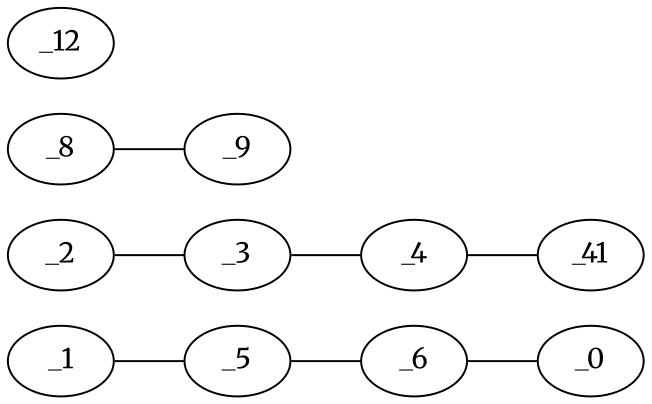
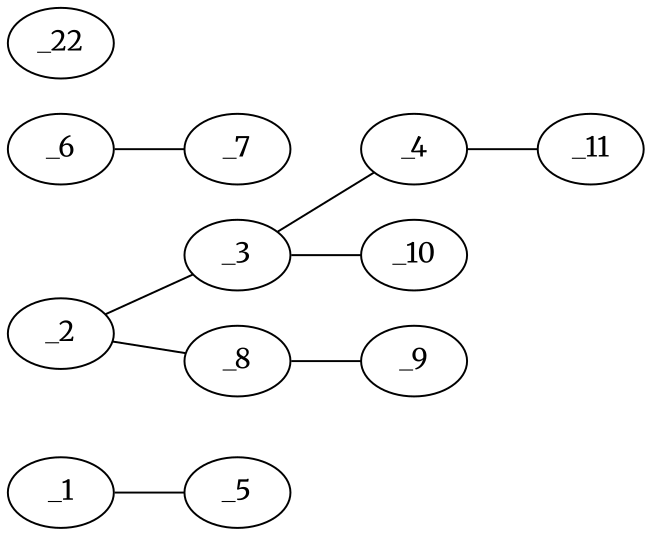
(61, 43) -> (61, 43)
none -> (414, 255)
(591, 255) -> (591, 149)
none -> (149, 347)
(326, 361) -> none
(591, 361) -> (237, 149)
